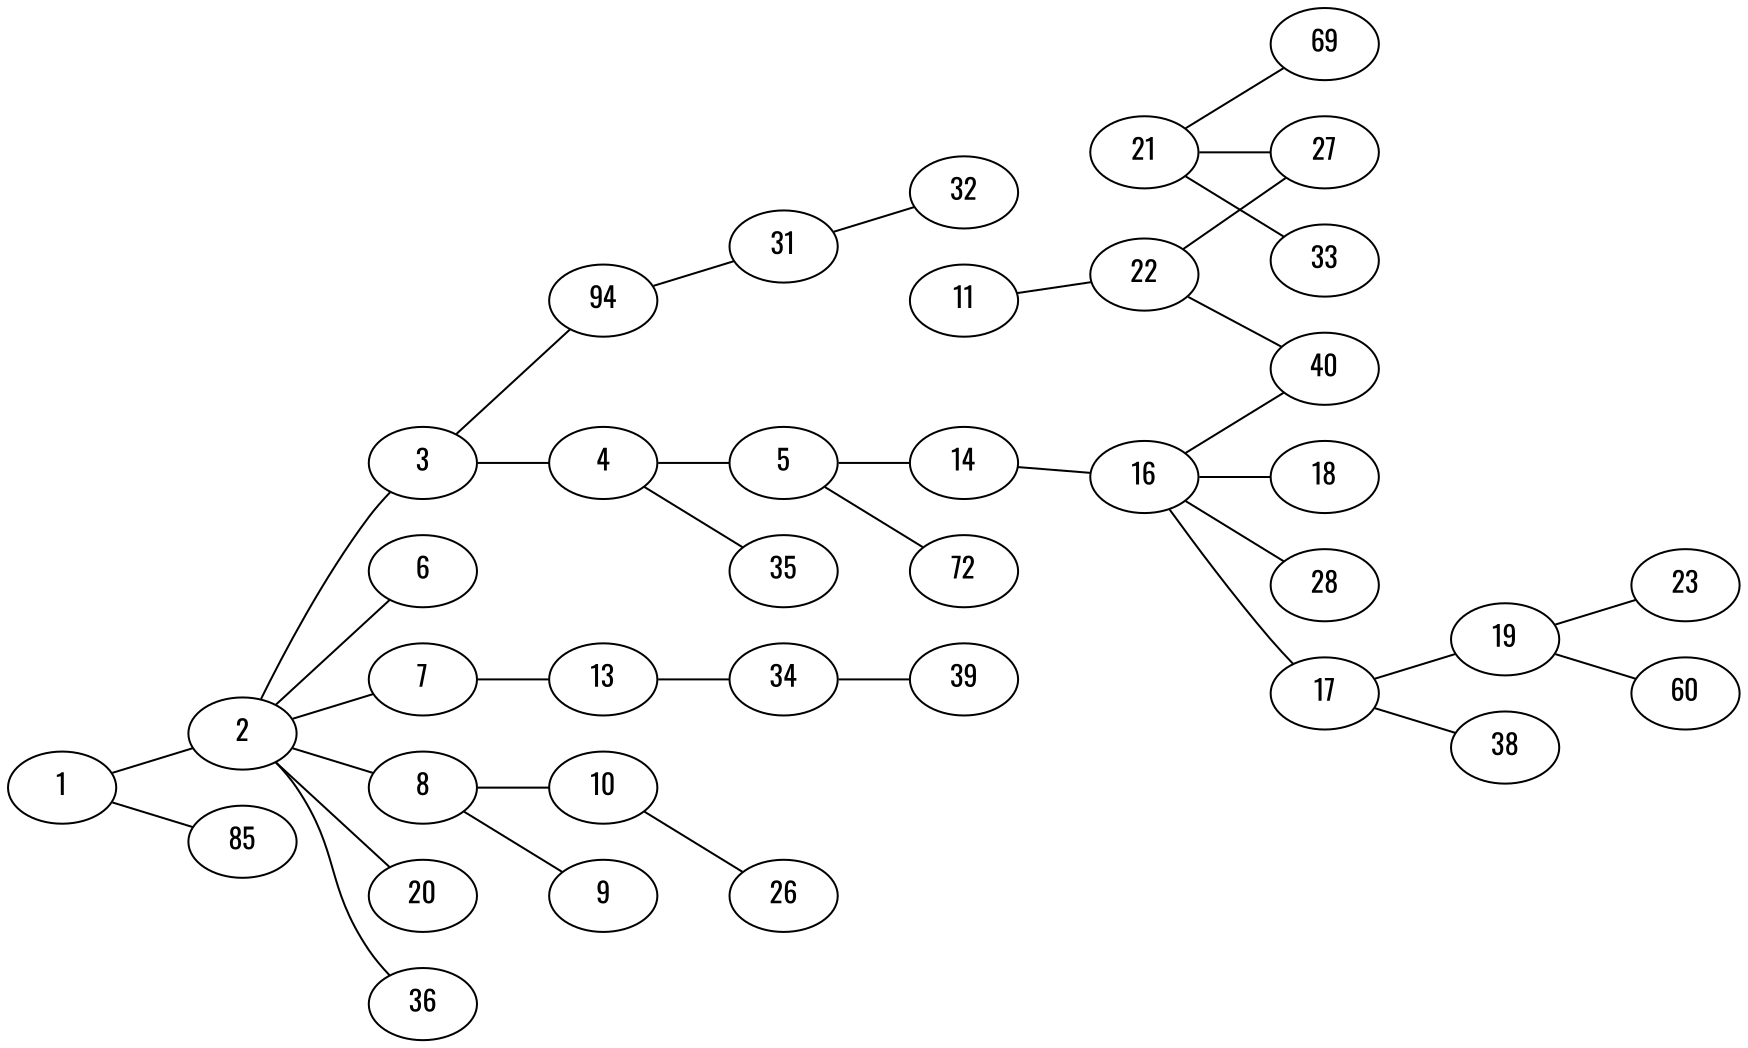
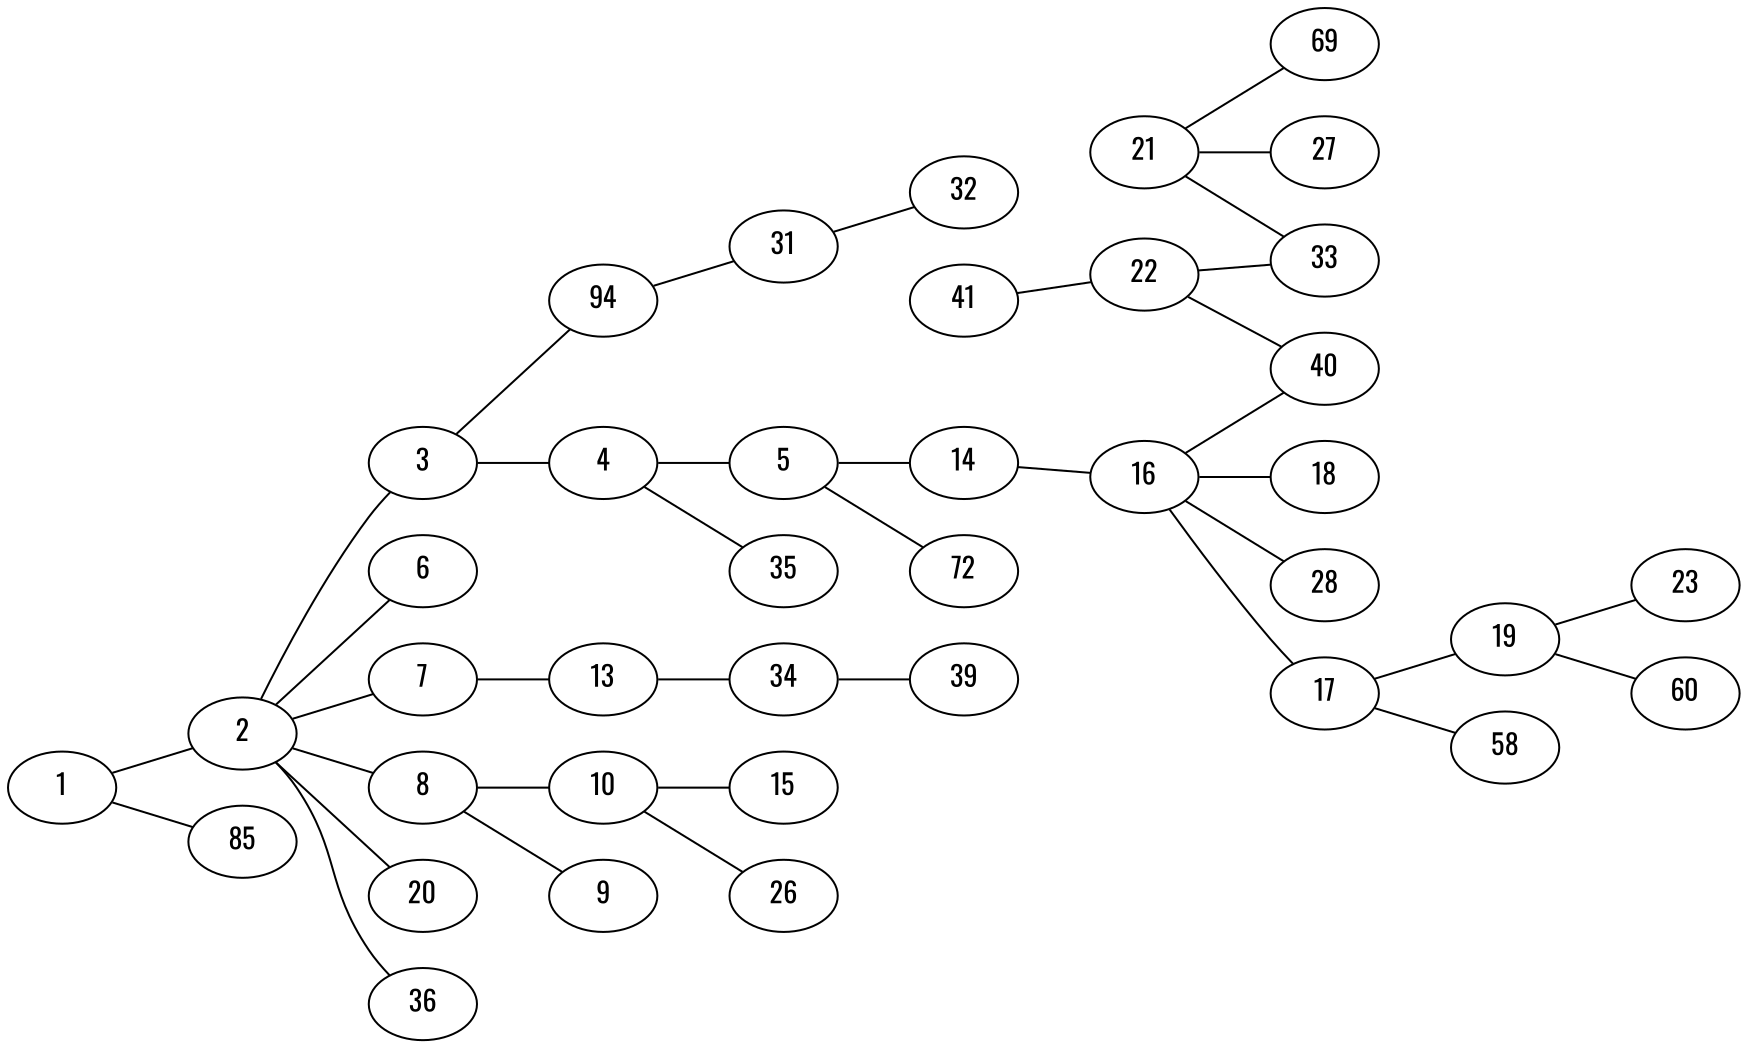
(1227, 219) -> (1234, 268)
(964, 301) -> (964, 301)
(1505, 748) -> (1505, 748)
none -> (784, 788)
